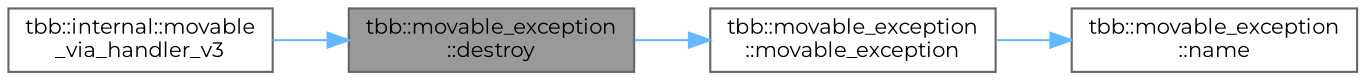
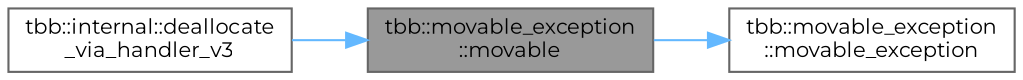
(141, 40) -> (150, 40)
(491, 40) -> (511, 40)
(1214, 40) -> none
